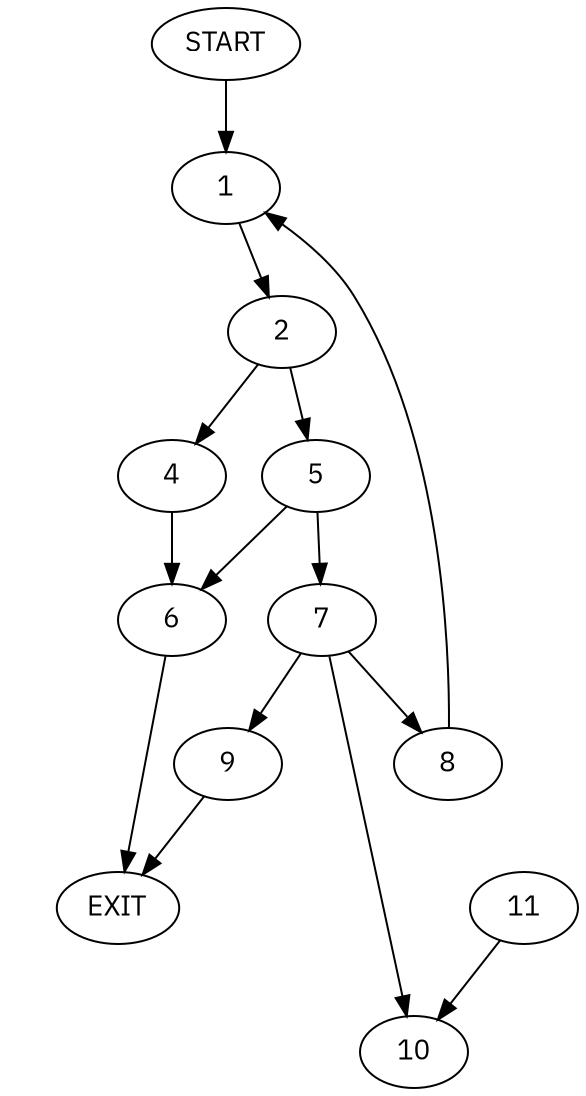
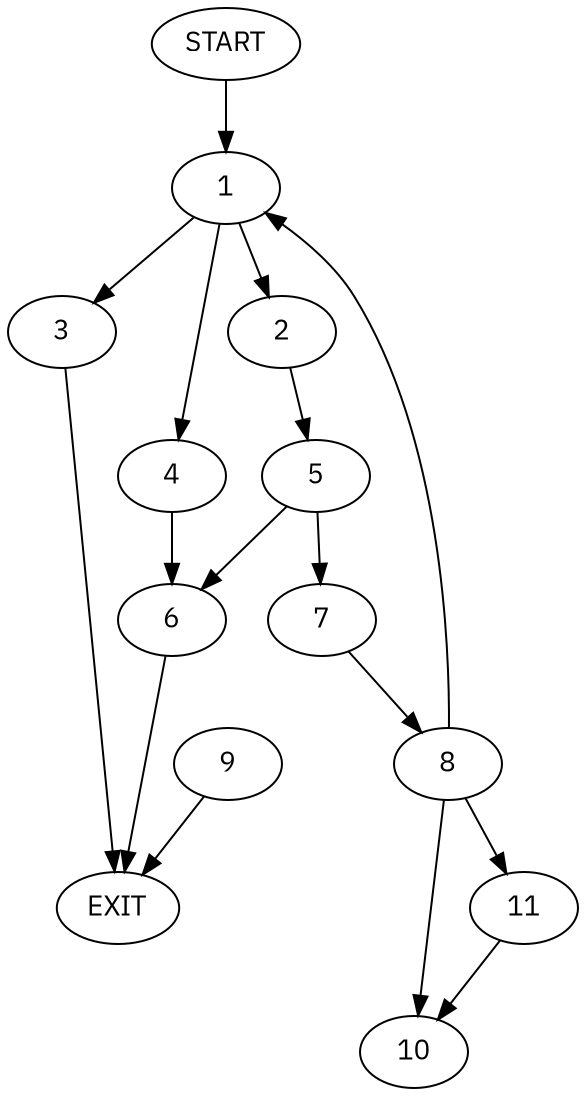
none -> (62, 332)
(233, 396) -> (201, 322)
(281, 683) -> none
(366, 826) -> (432, 898)
none -> (481, 827)
